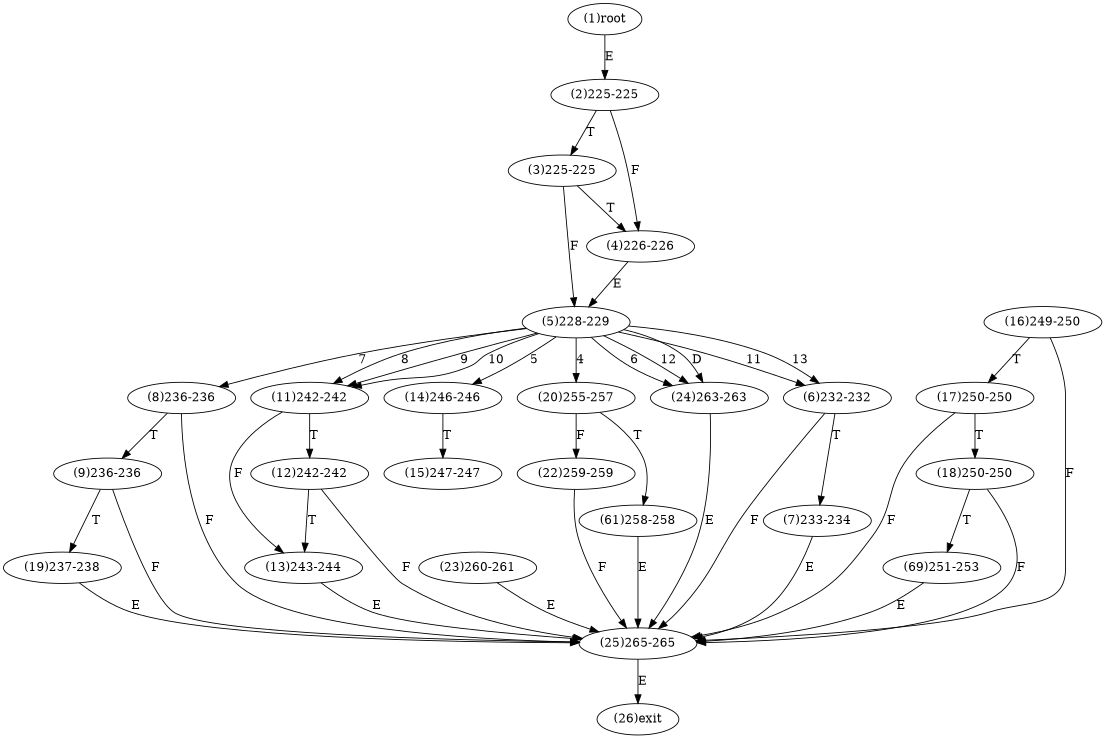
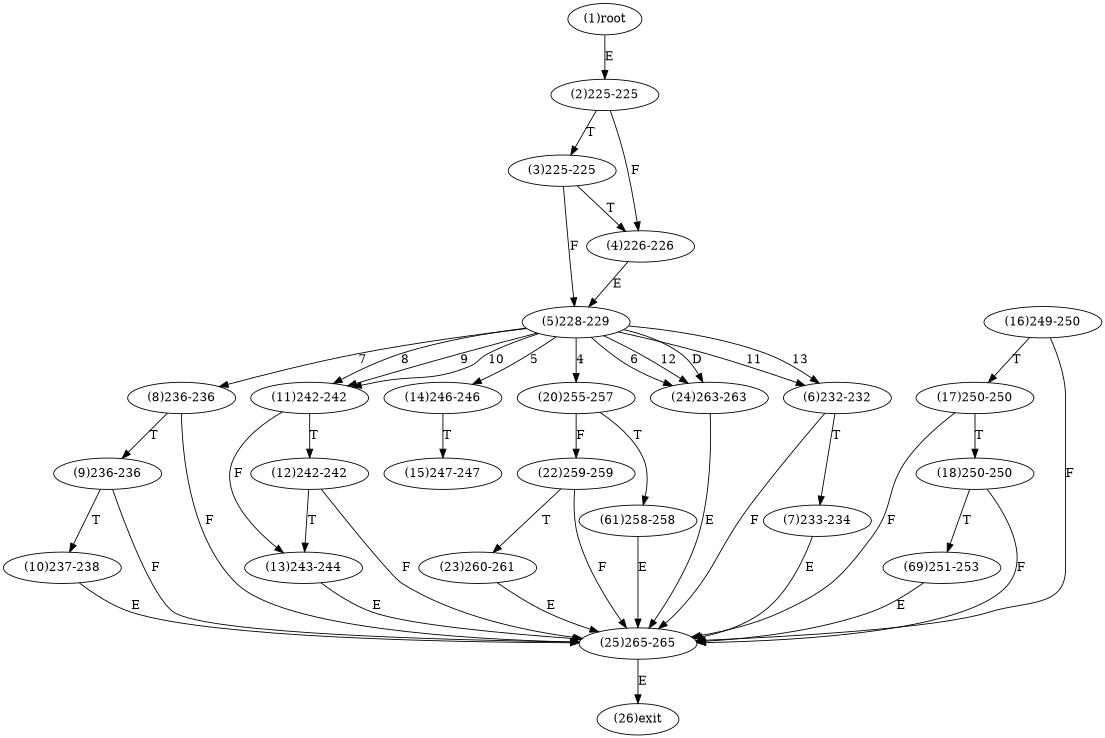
none -> (530, 518)
(62, 568) -> (62, 568)
